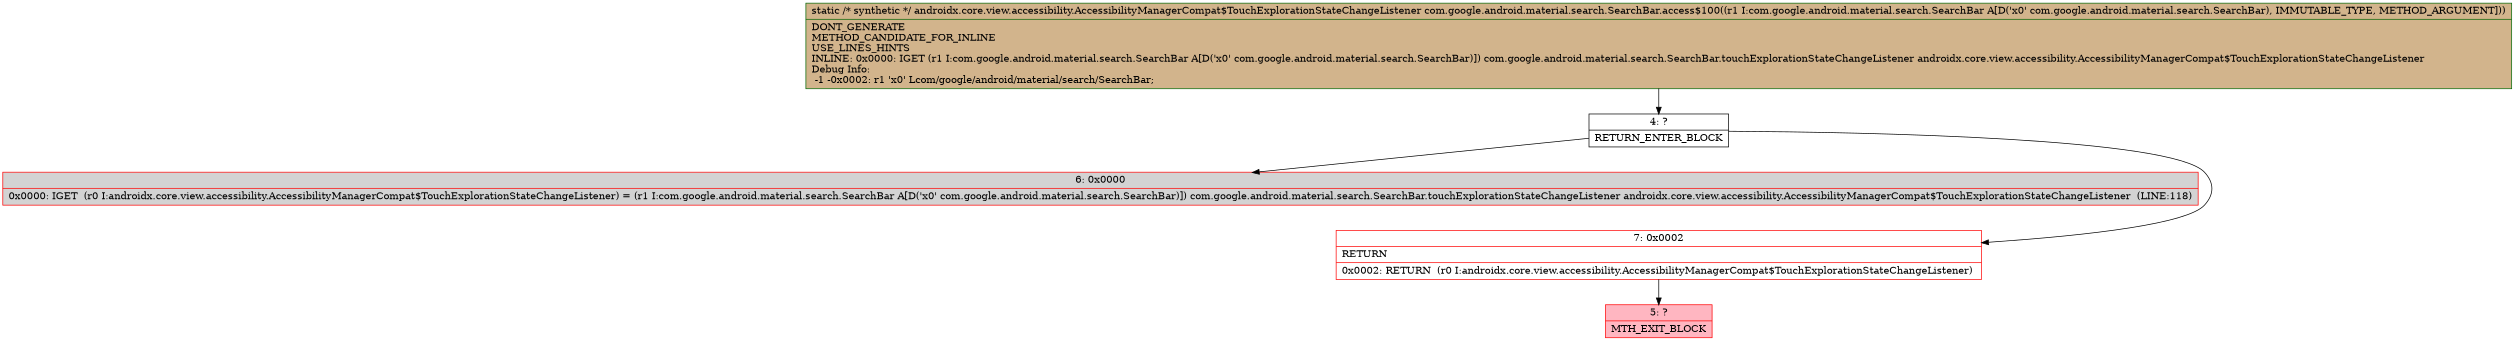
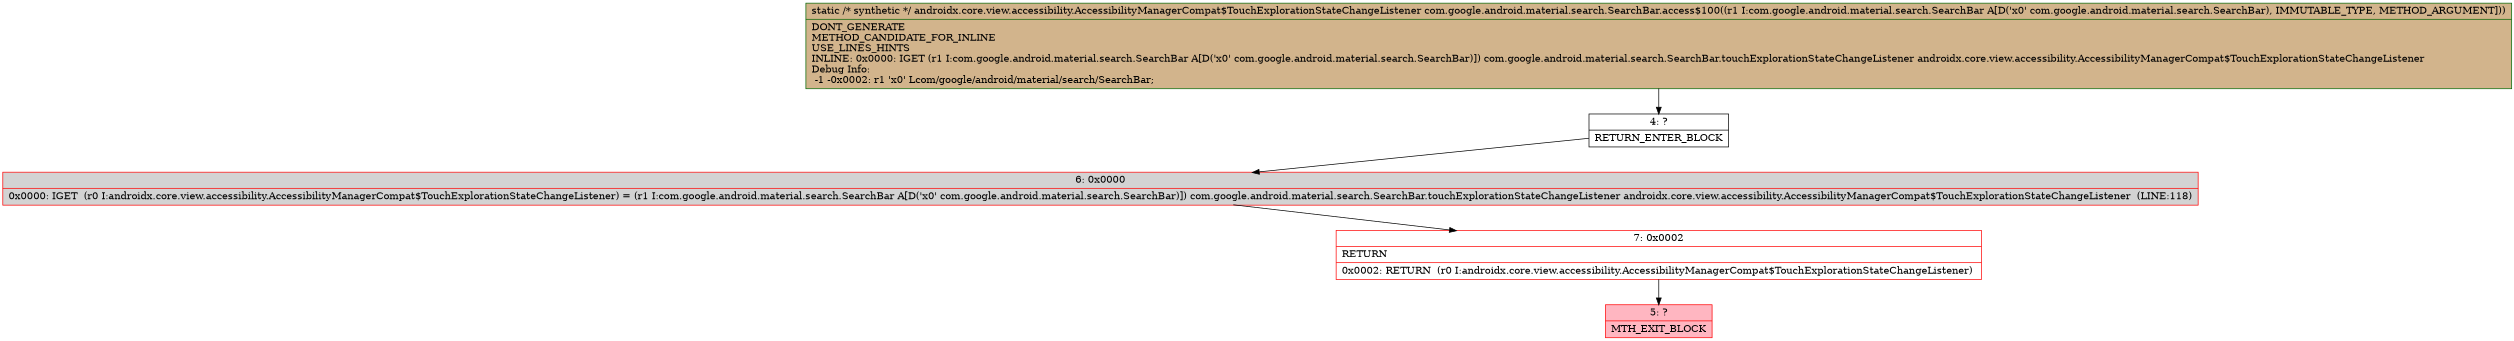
(2097, 147) -> (1341, 217)
